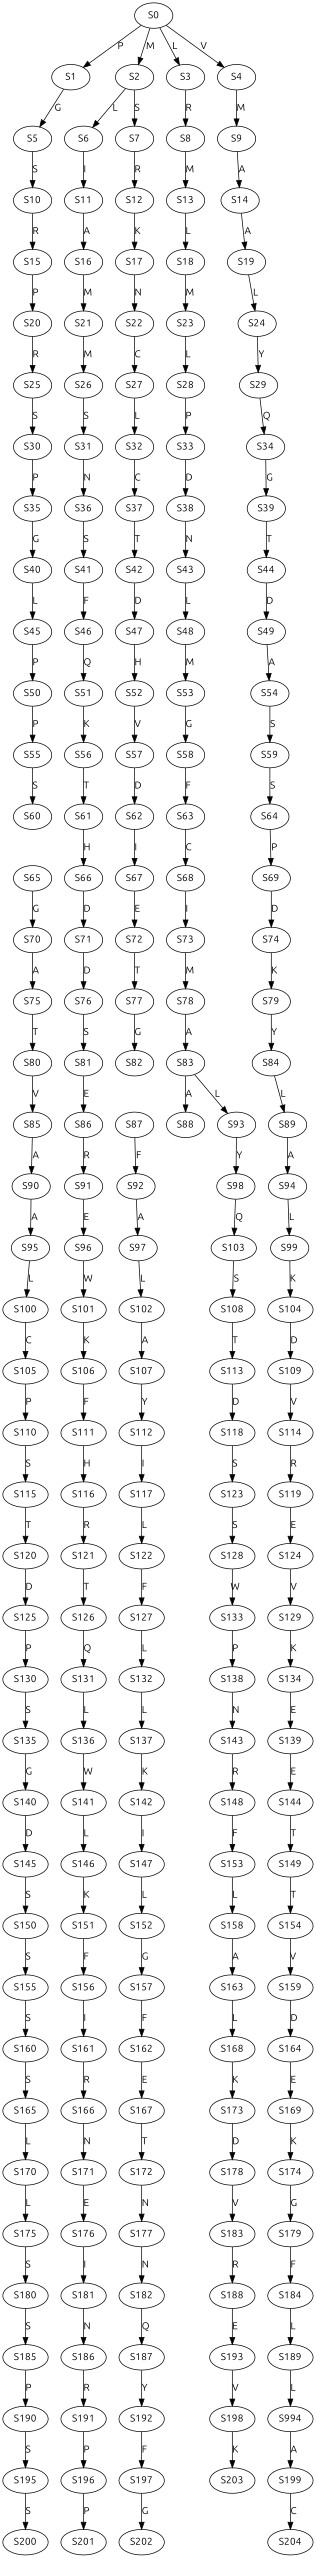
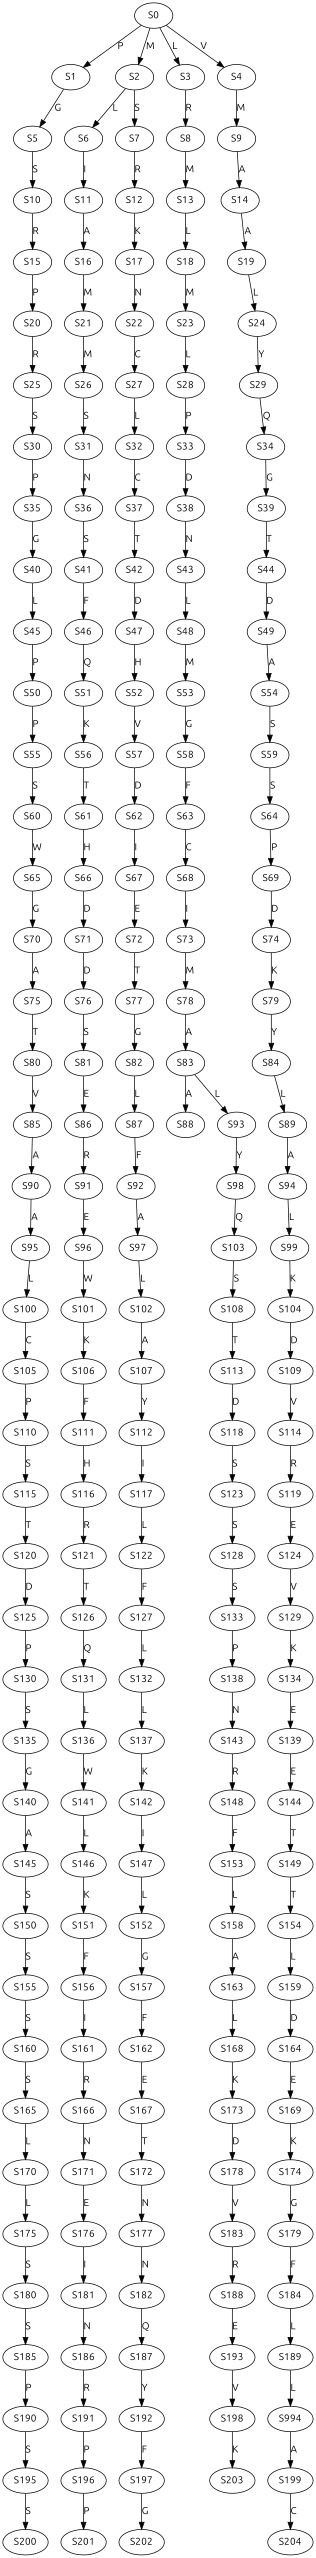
none -> (33, 844)
none -> (135, 1090)
(235, 1587) -> (235, 1587)
(29, 1834) -> (29, 1834)
(293, 1957) -> (293, 1957)
